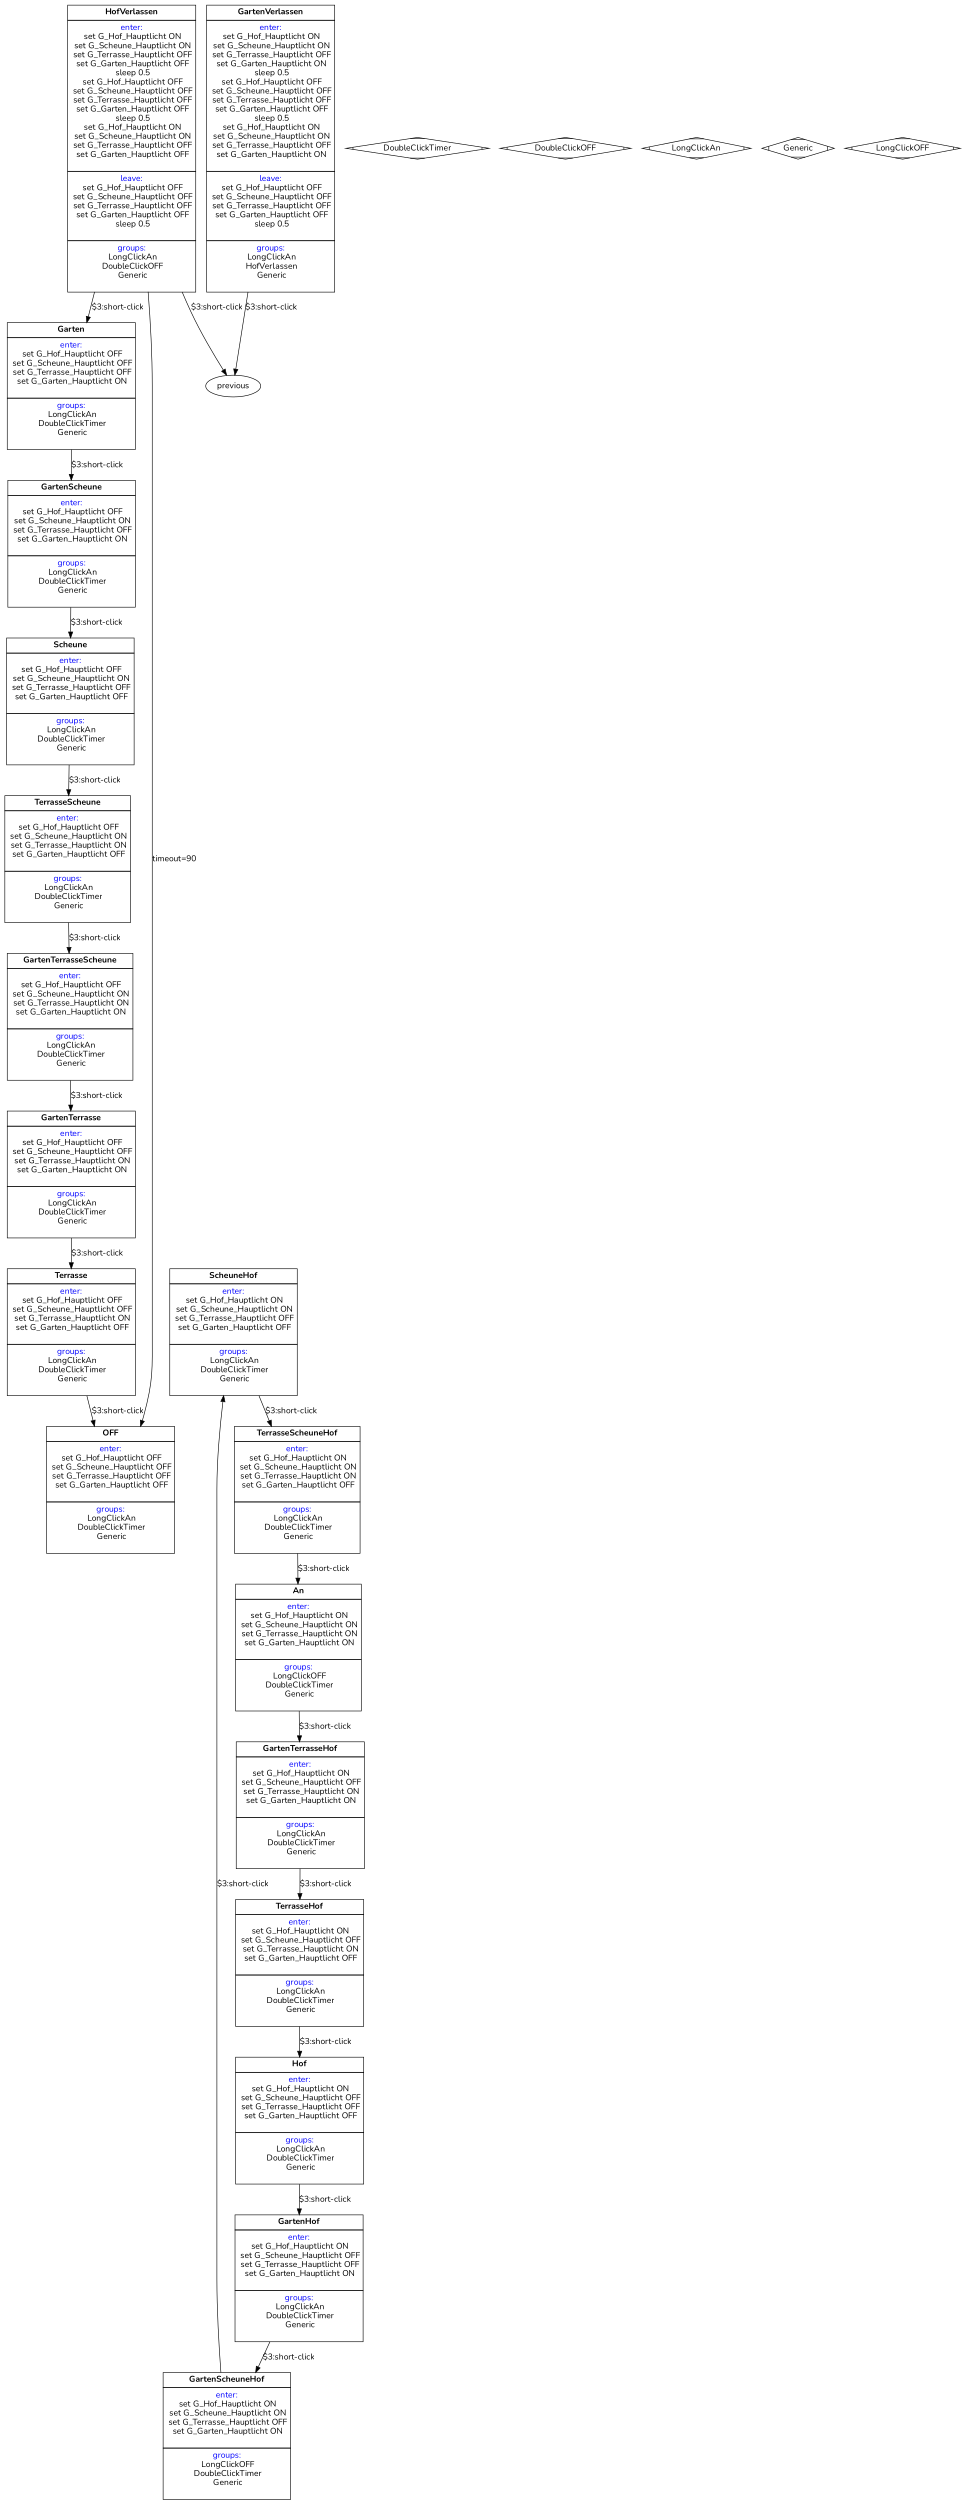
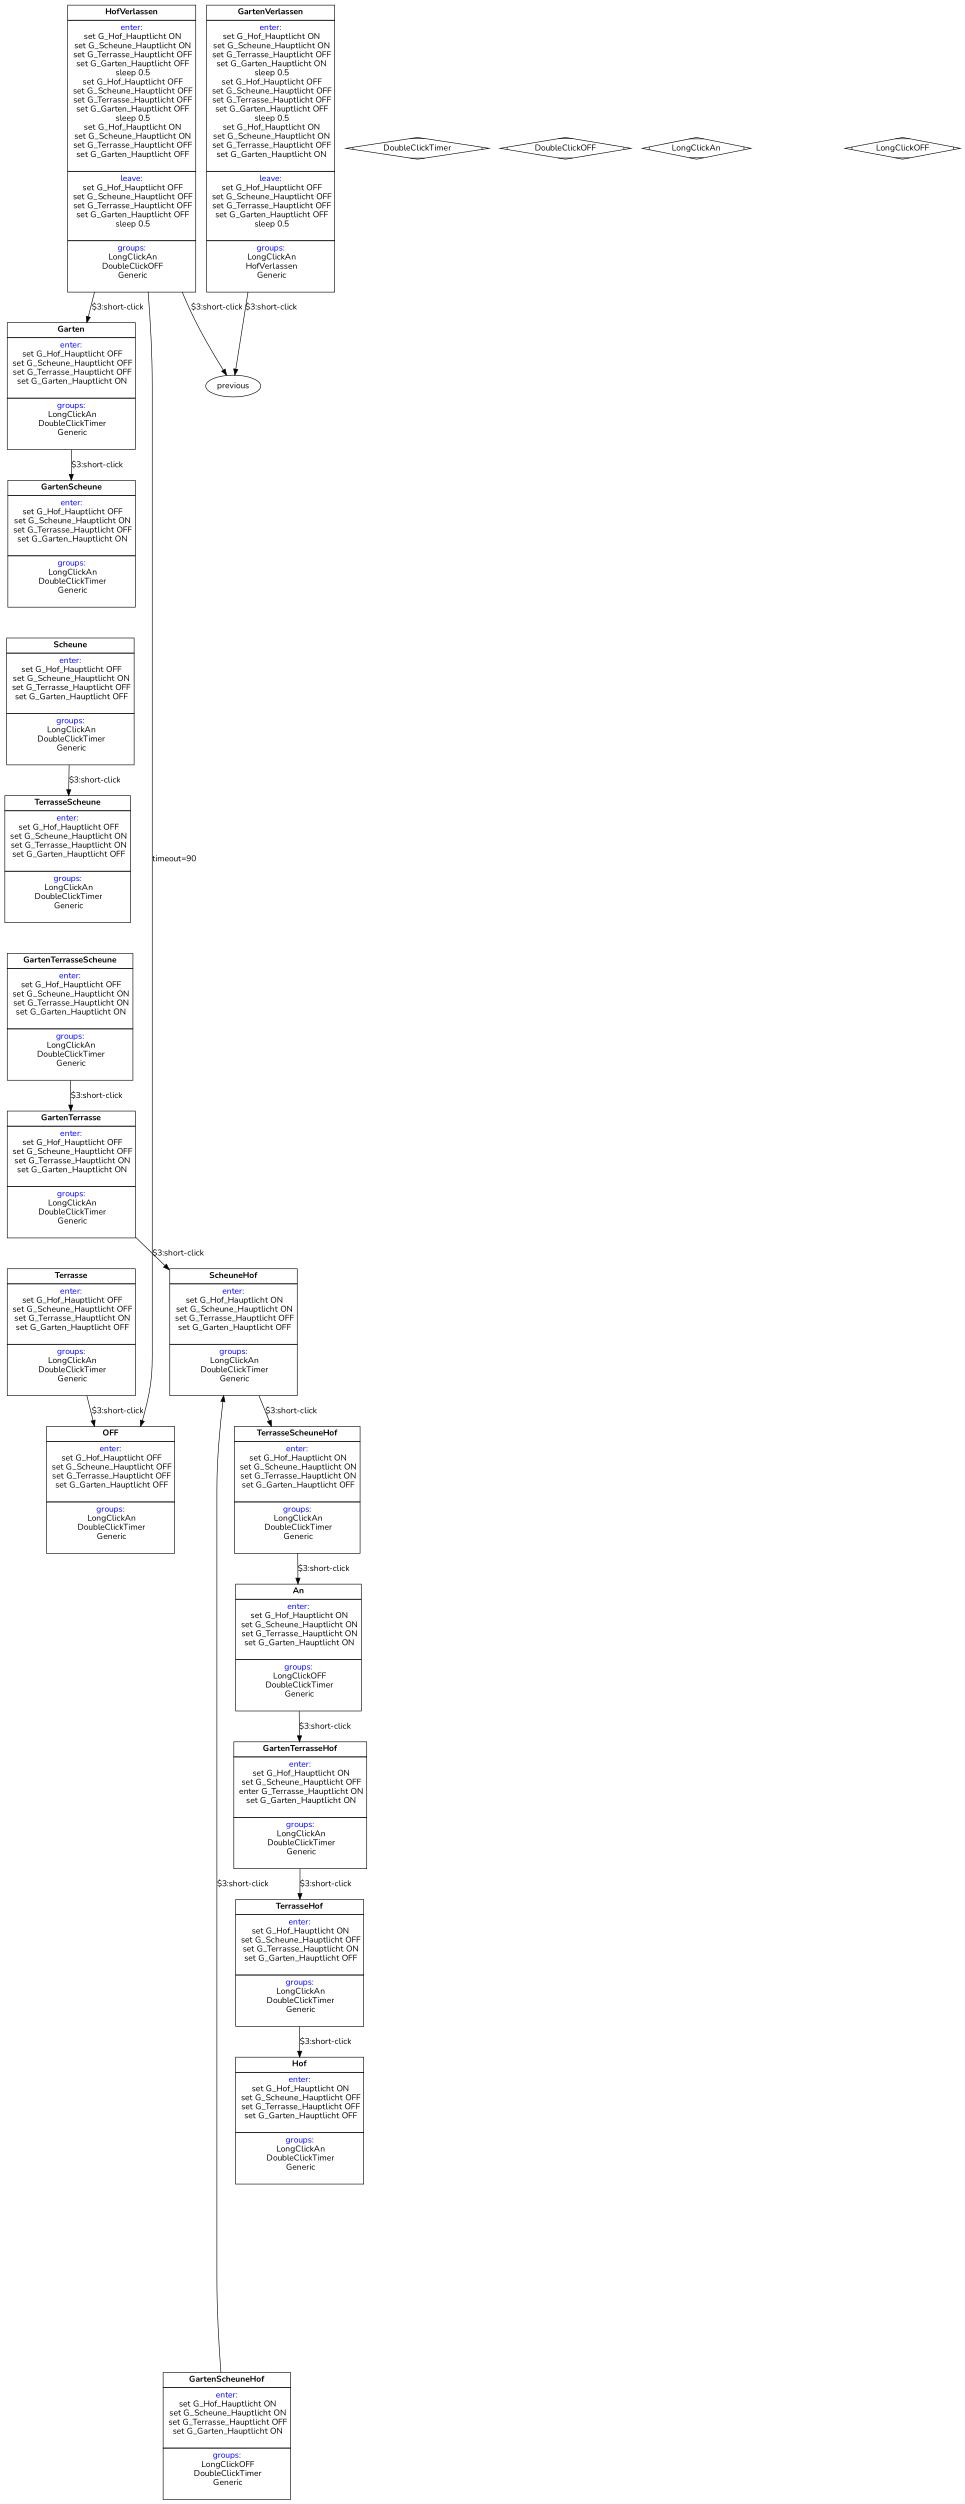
(798, 148) -> none
(71, 620) -> none
(69, 935) -> none
(71, 1250) -> (148, 1249)
(300, 1791) -> (300, 1791)
(299, 2278) -> none
